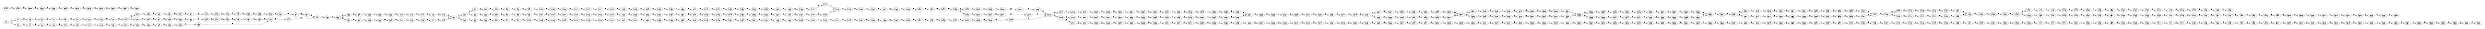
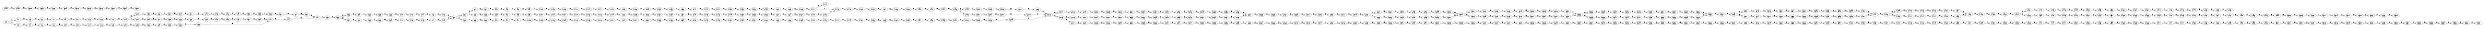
(830, 7) -> (824, 9)
